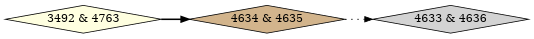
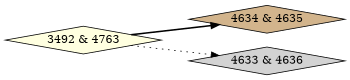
(355, 19) -> (171, 50)
